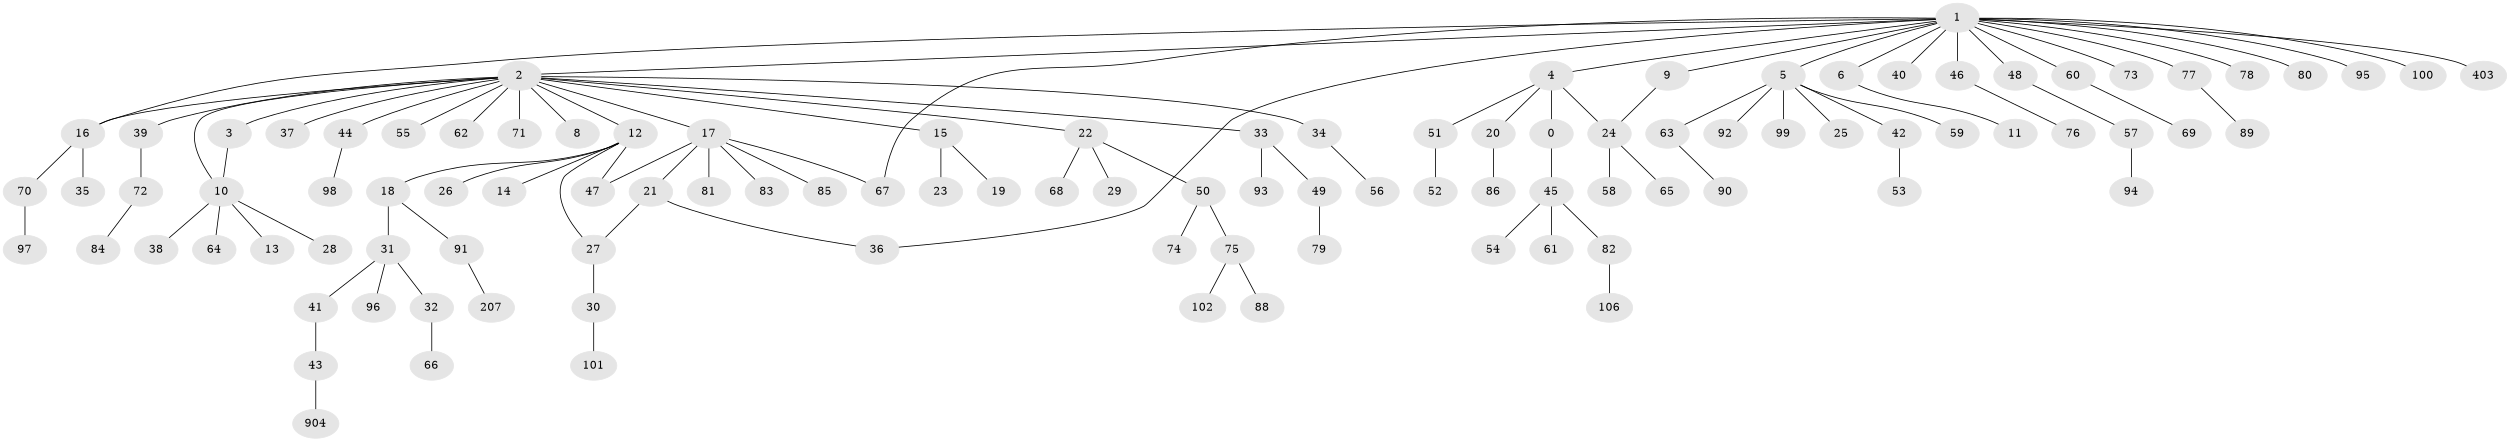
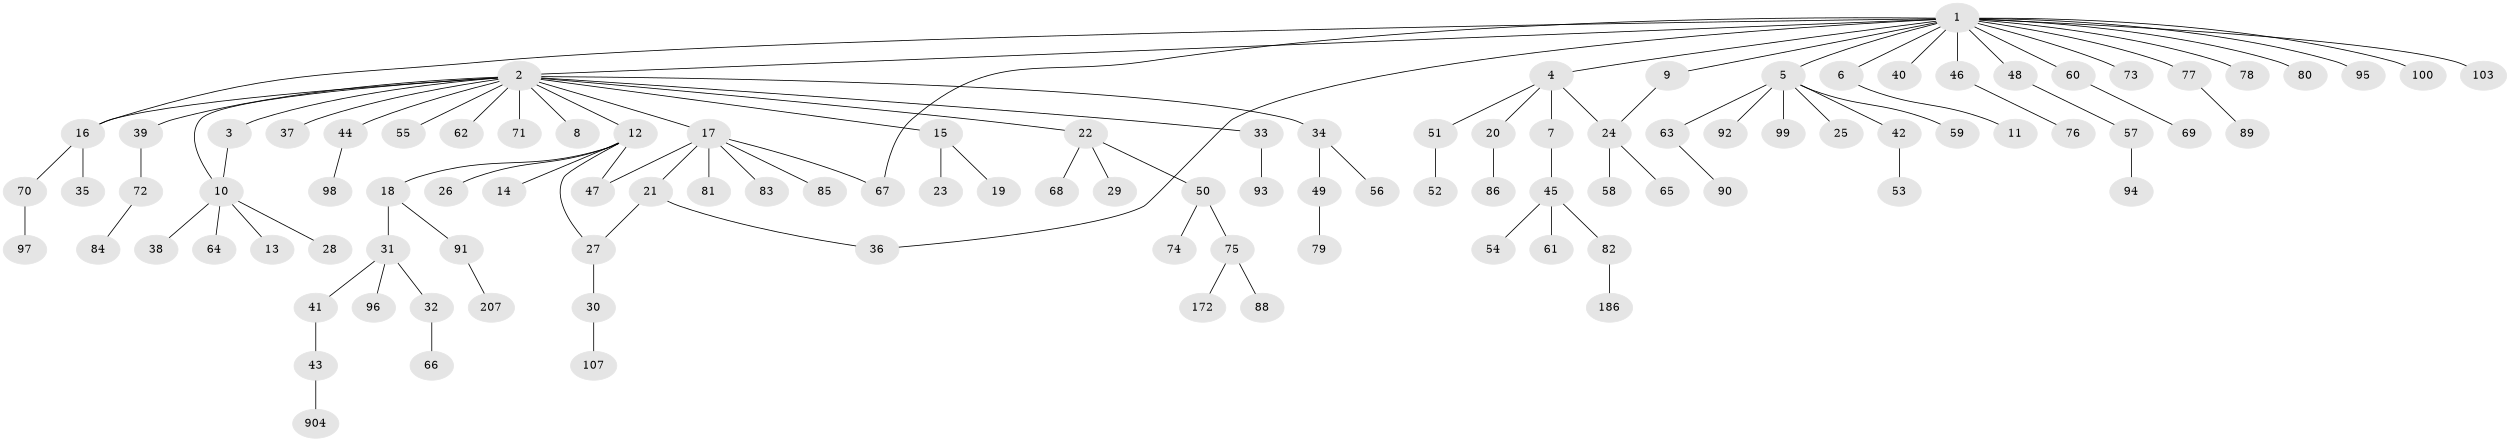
(2484, 76) -> (2484, 76)
(1552, 134) -> (1552, 134)
(1290, 163) -> (1320, 163)
(1203, 308) -> (1203, 308)
(1610, 308) -> (1610, 308)
(594, 366) -> (594, 366)
